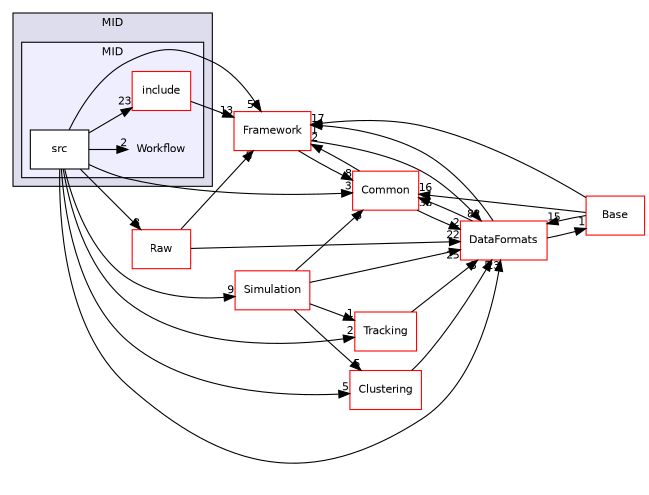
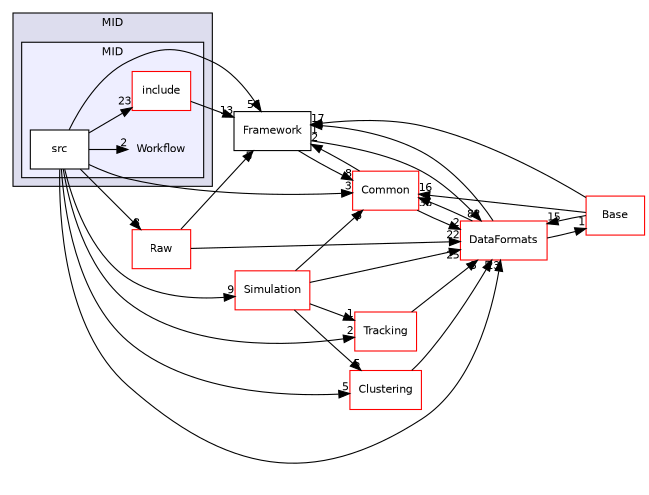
(272, 131) -> (272, 131)
